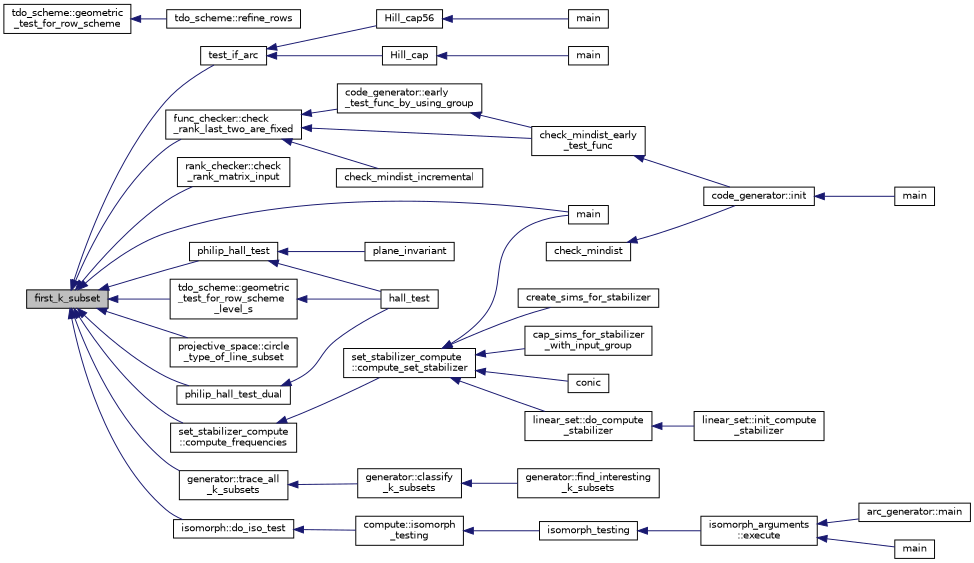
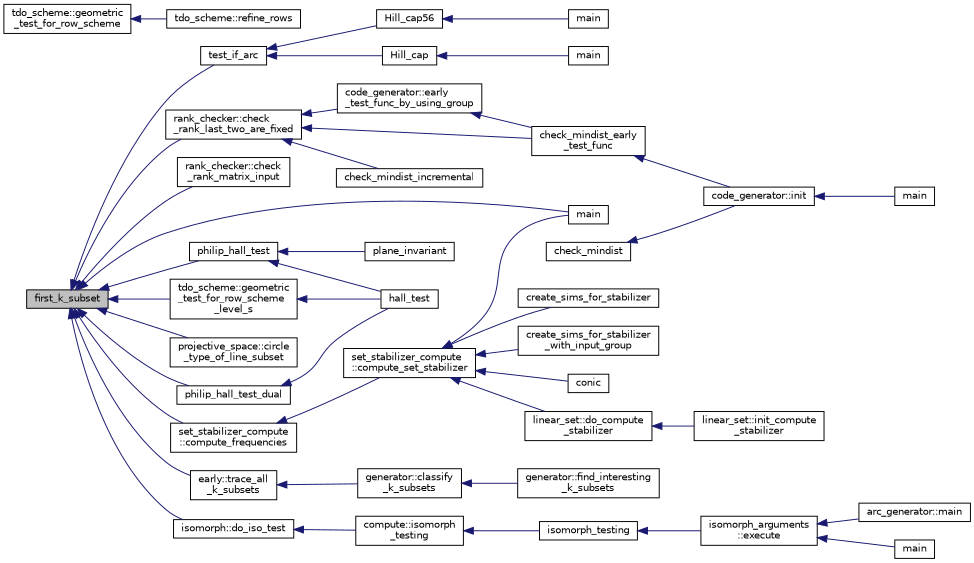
(234, 125) -> (234, 125)
(588, 341) -> (588, 341)
(234, 485) -> (234, 485)
